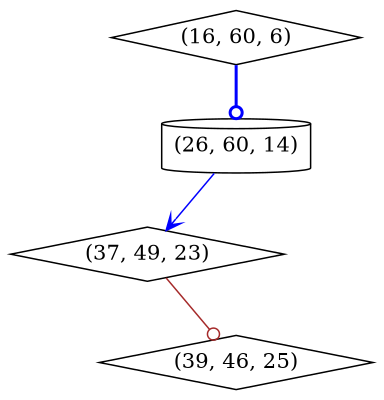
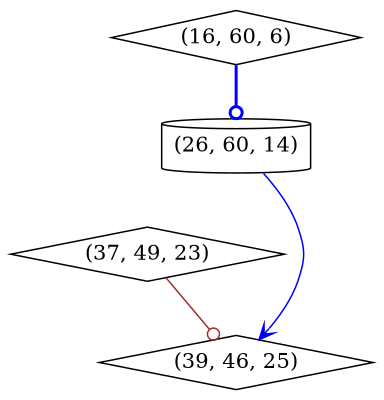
(195, 196) -> (303, 250)
